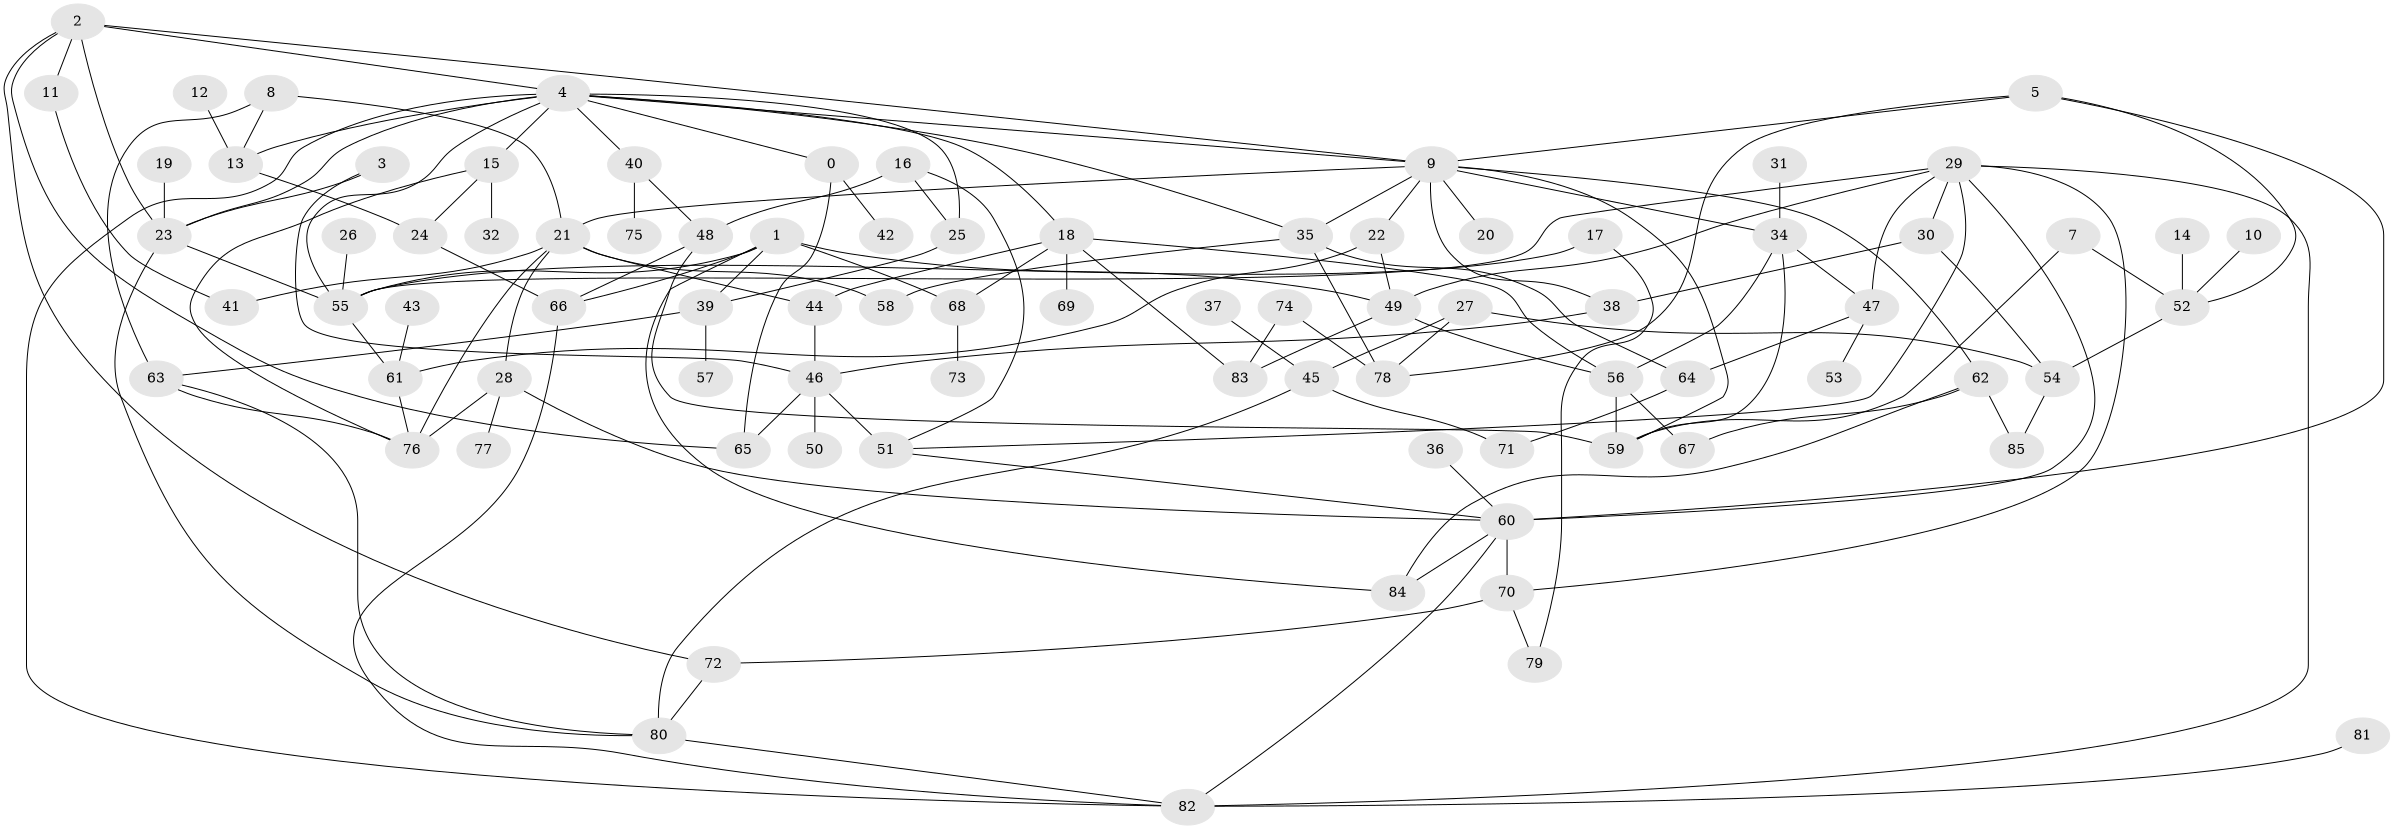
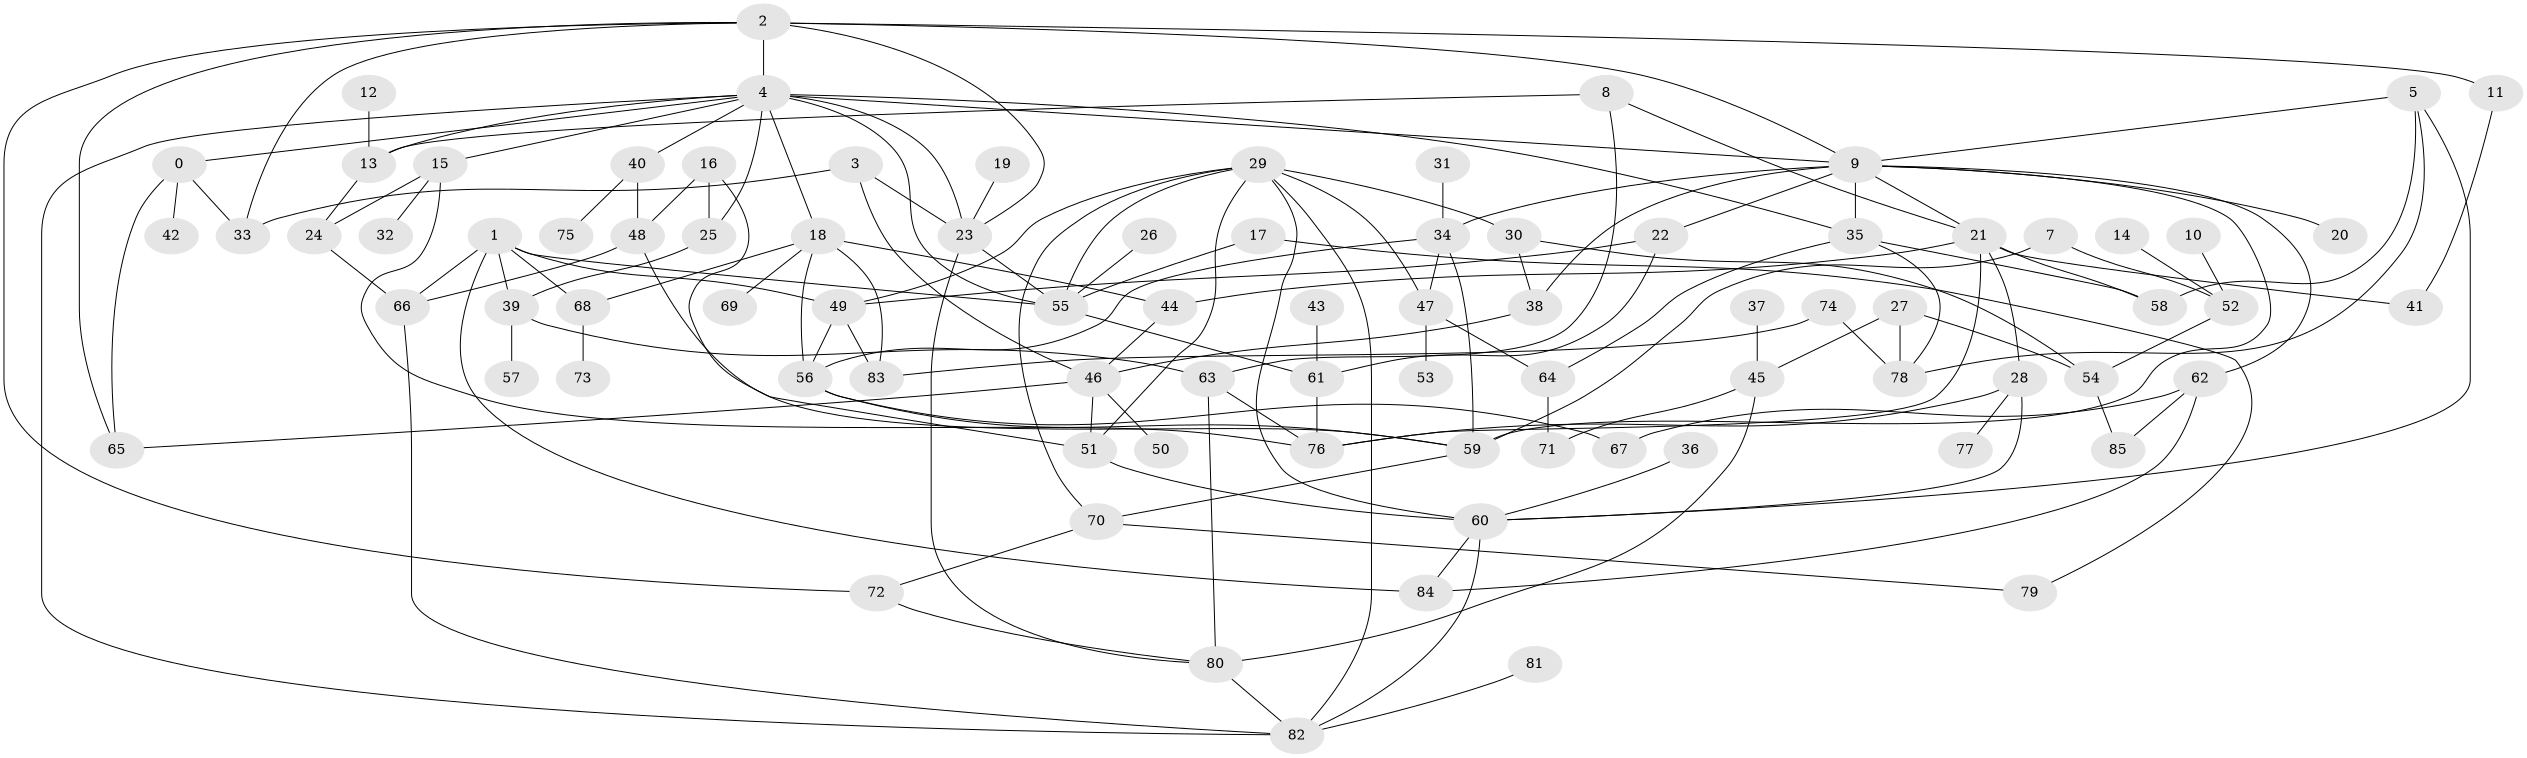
(2246, 171) -> (2355, 270)
none -> (243, 236)
(1507, 557) -> (1285, 486)
